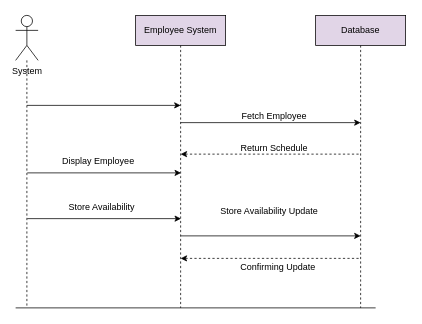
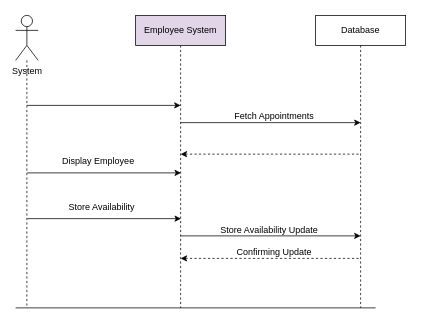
(360, 30) -> (360, 30)
(274, 117) -> (274, 117)
(274, 148) -> none
(270, 211) -> (270, 230)
(278, 267) -> (274, 252)
